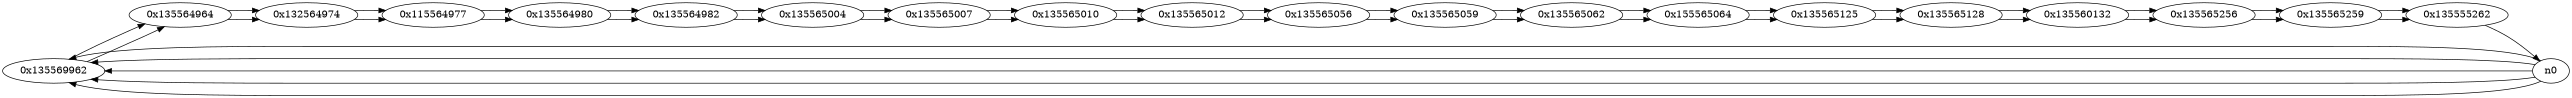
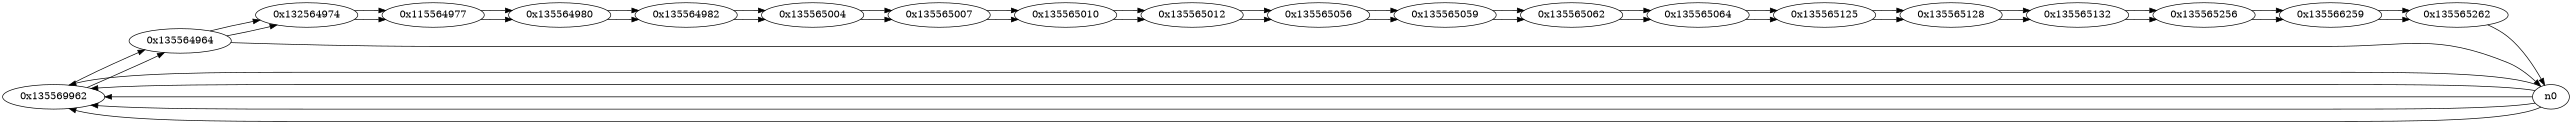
(1698, 15) -> (1698, 15)
(2078, 15) -> (2078, 15)
(2331, 15) -> (2331, 15)
(2457, 15) -> (2457, 15)
none -> (1387, 46)
